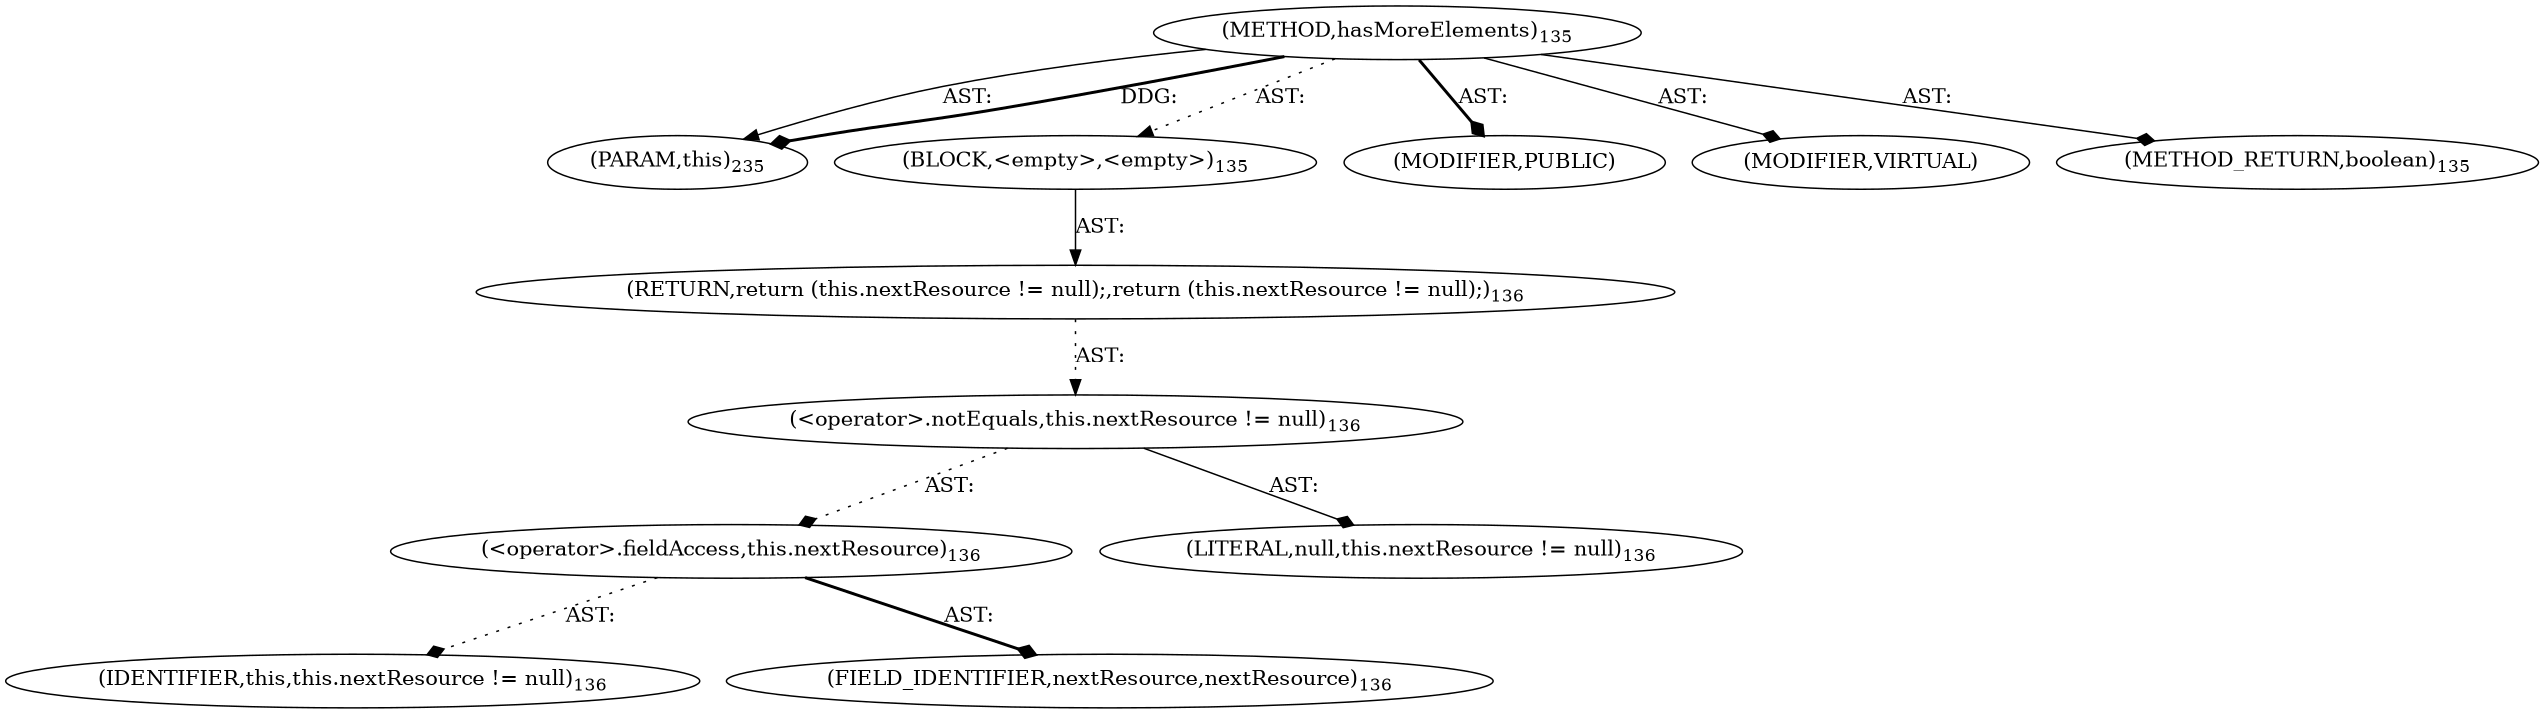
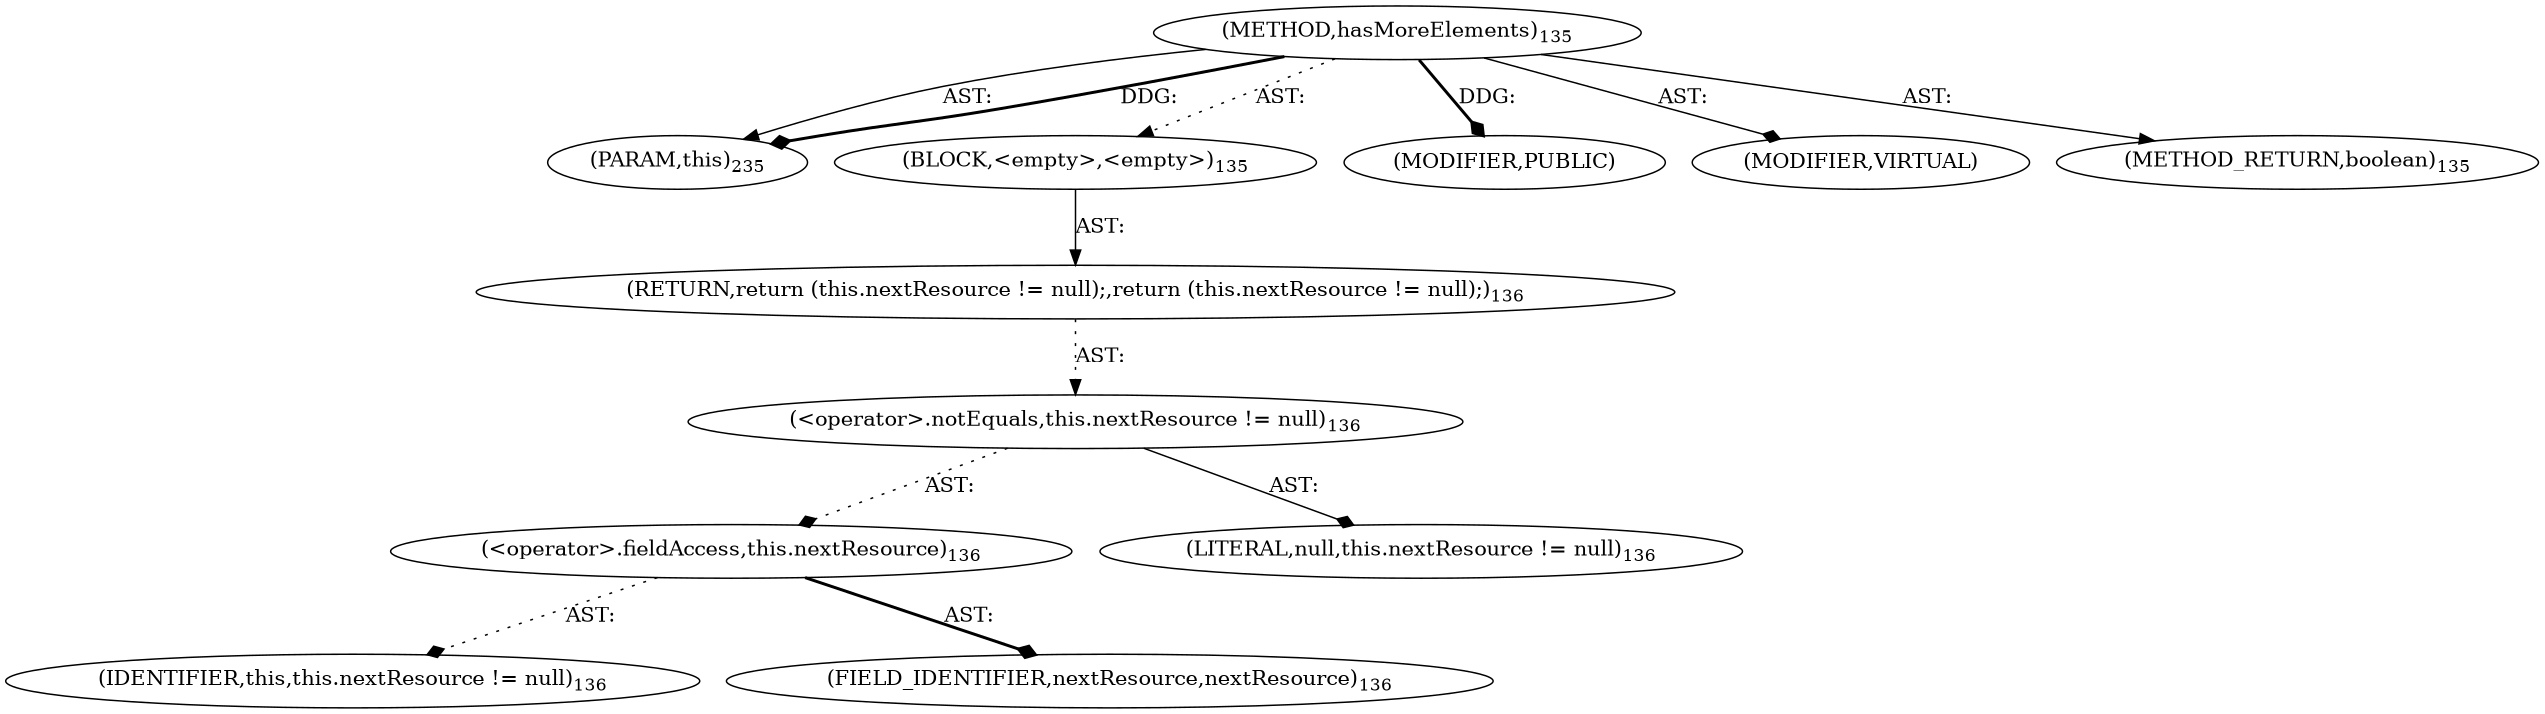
(1839, 96) -> (1840, 97)
(1487, 98) -> (1491, 98)
